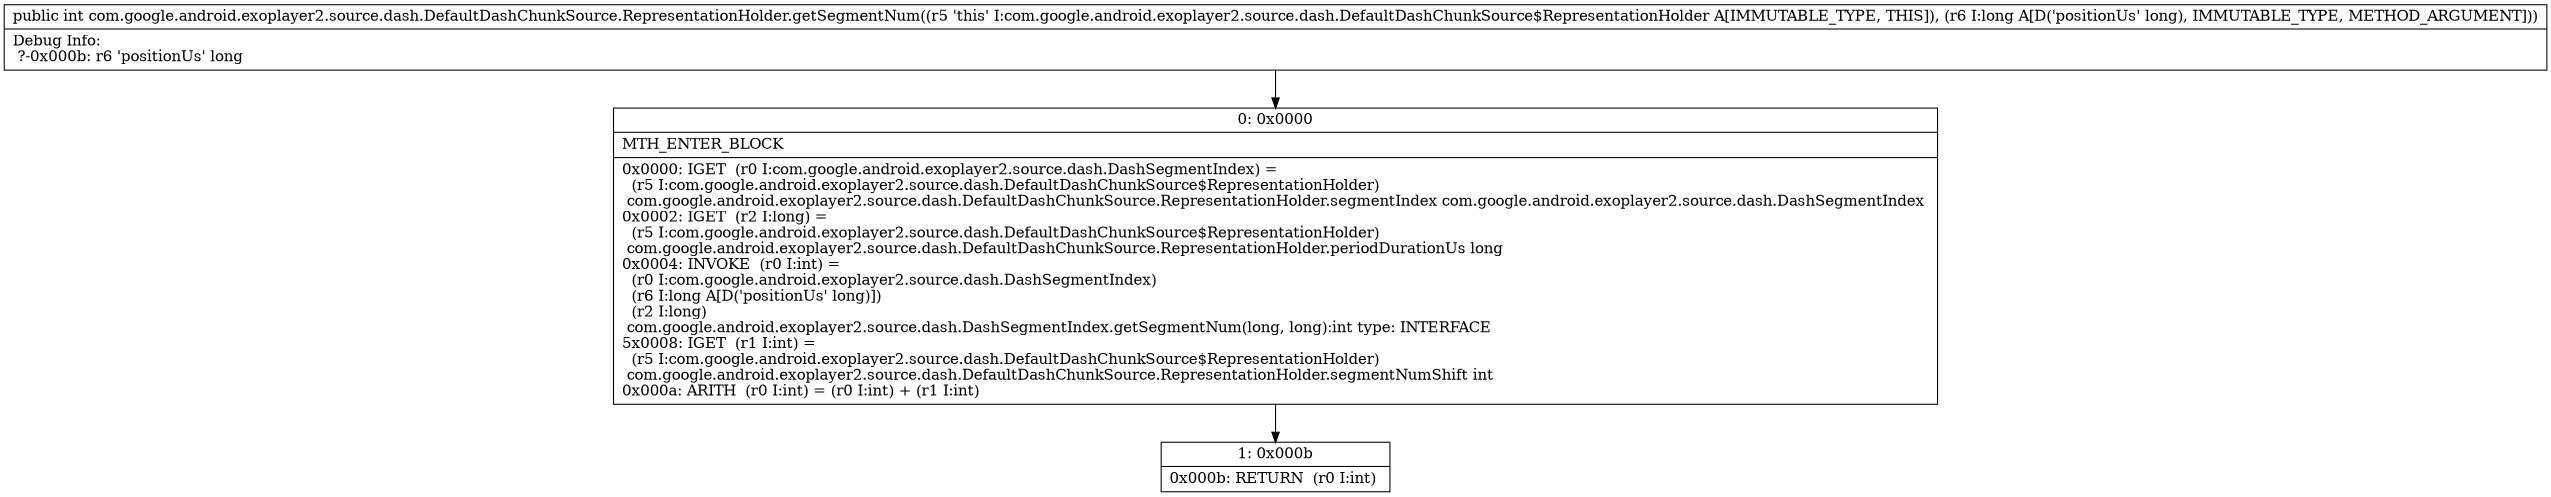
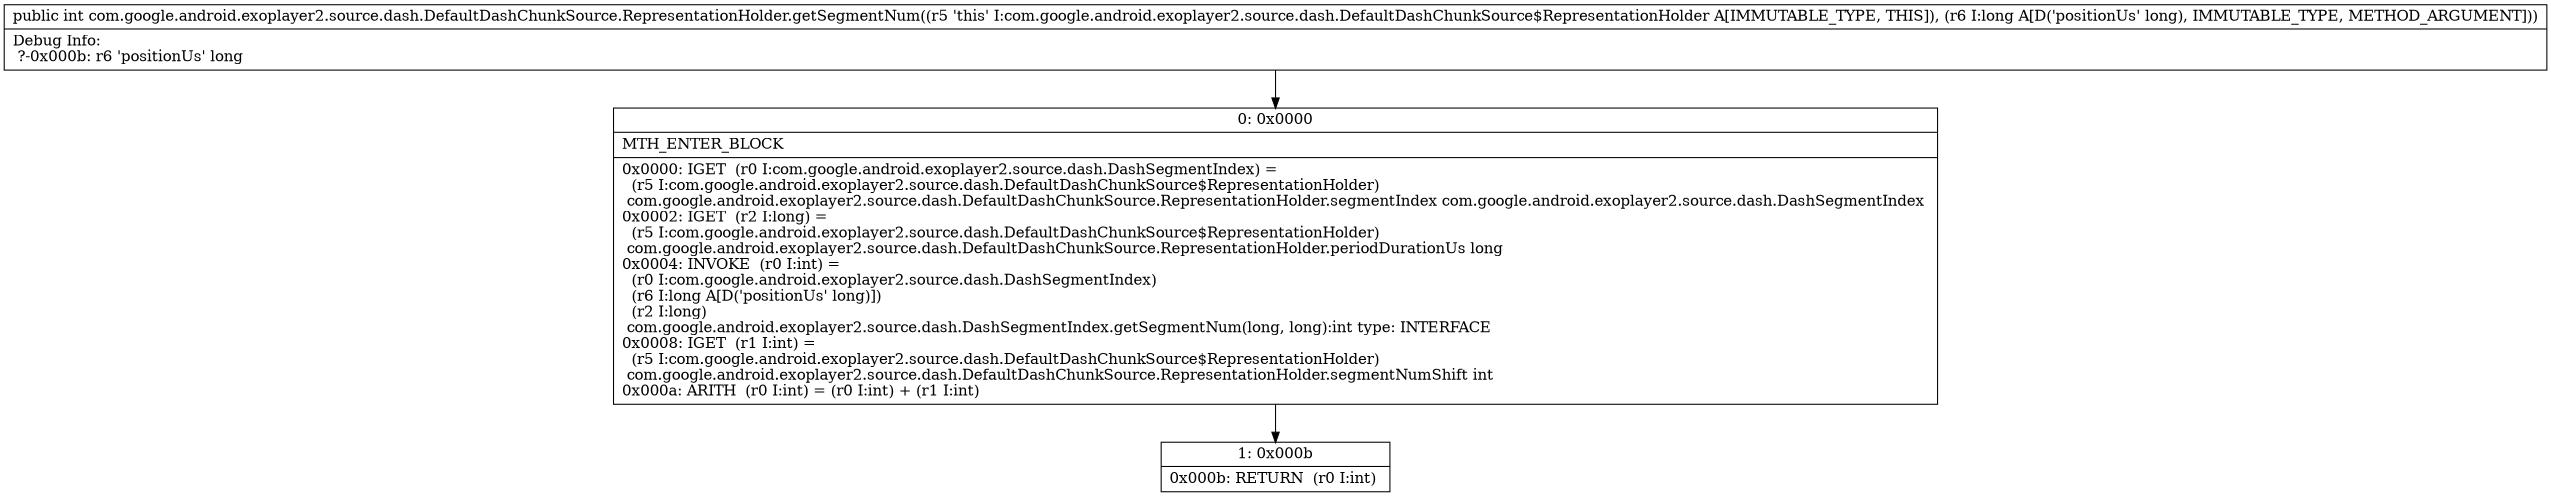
(722, 344) -> (722, 344)
